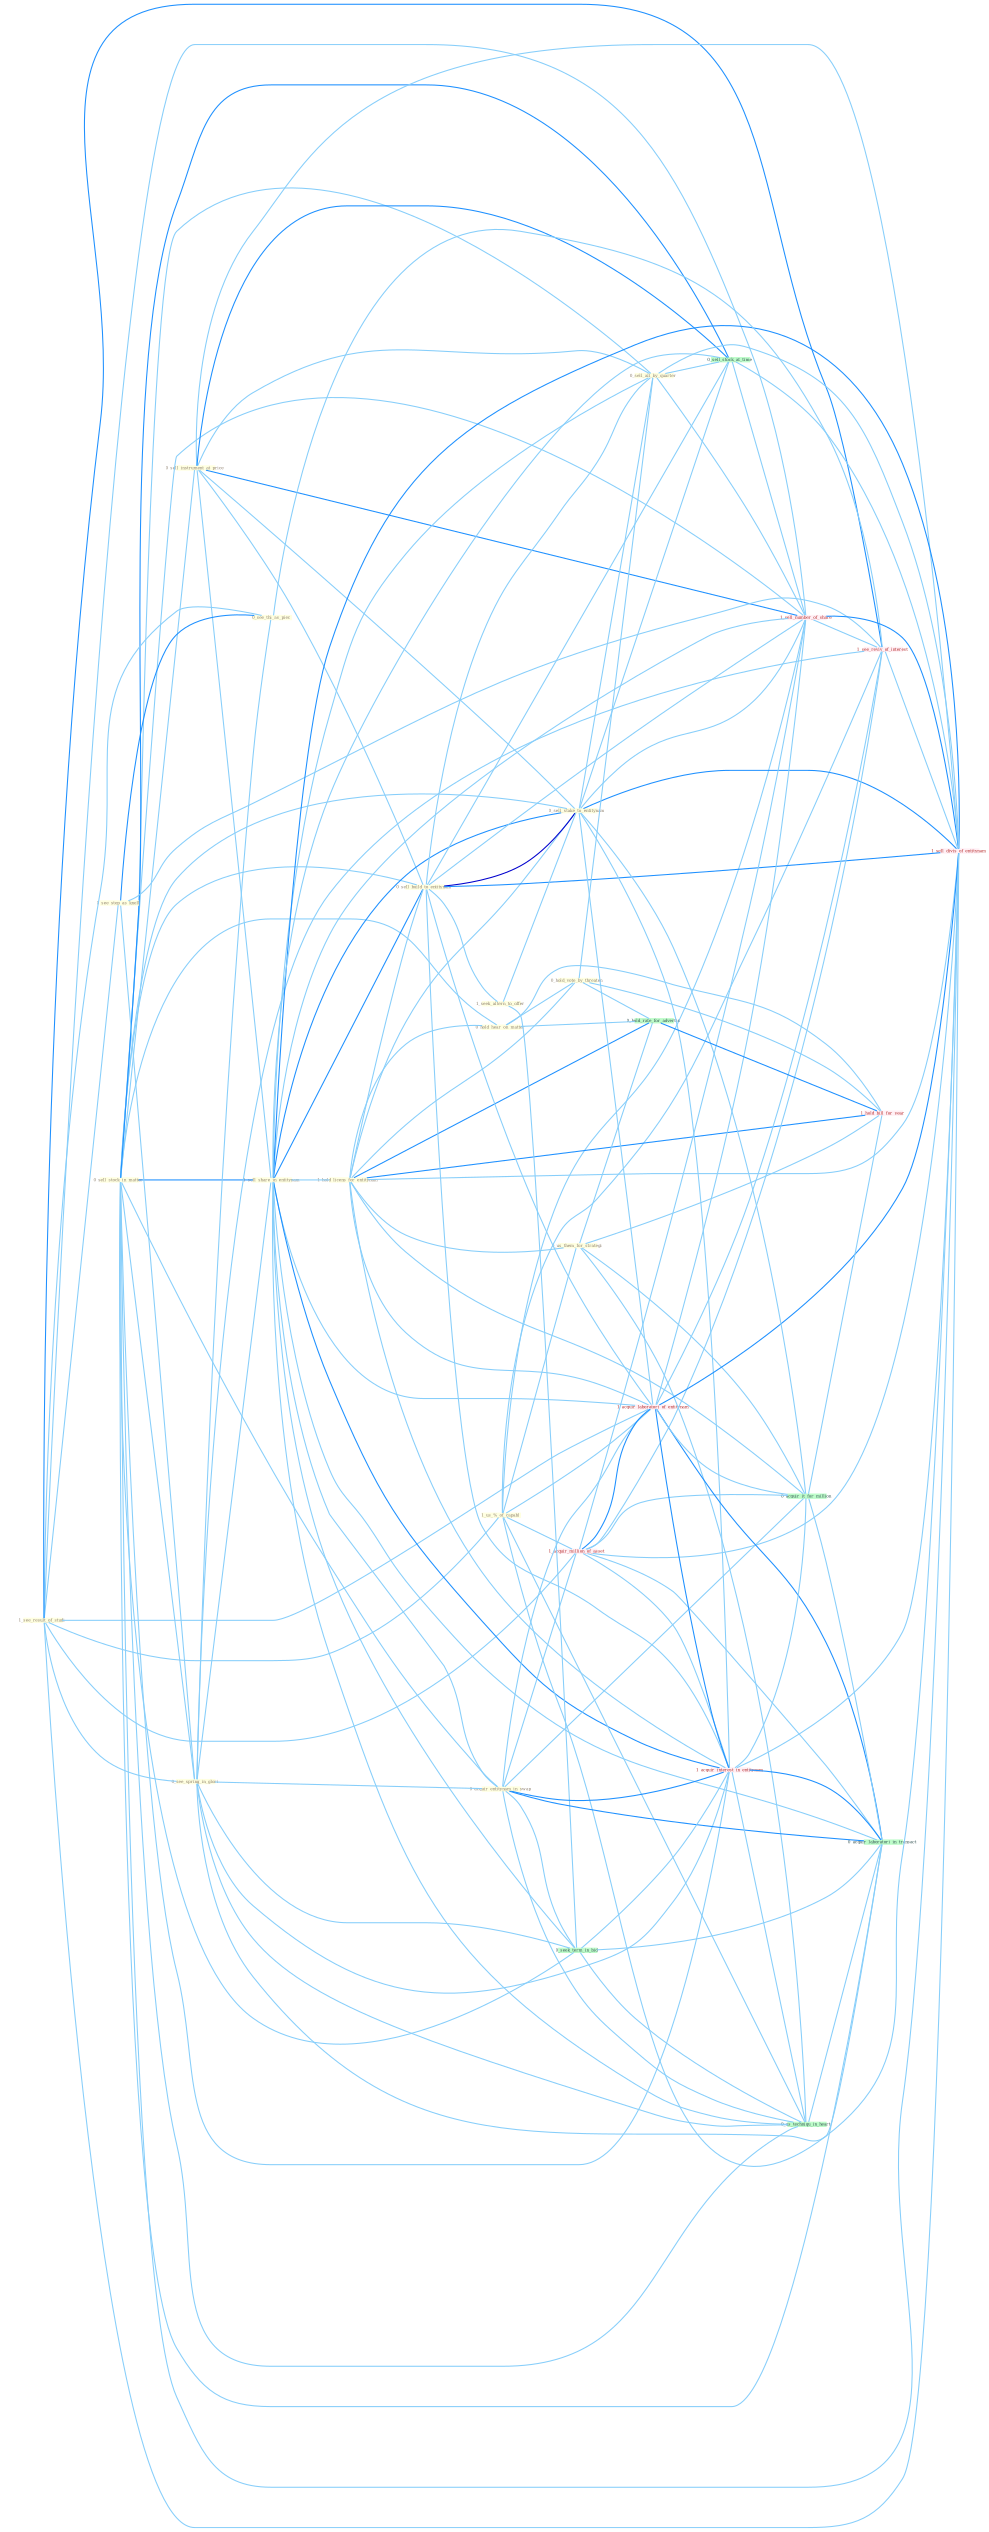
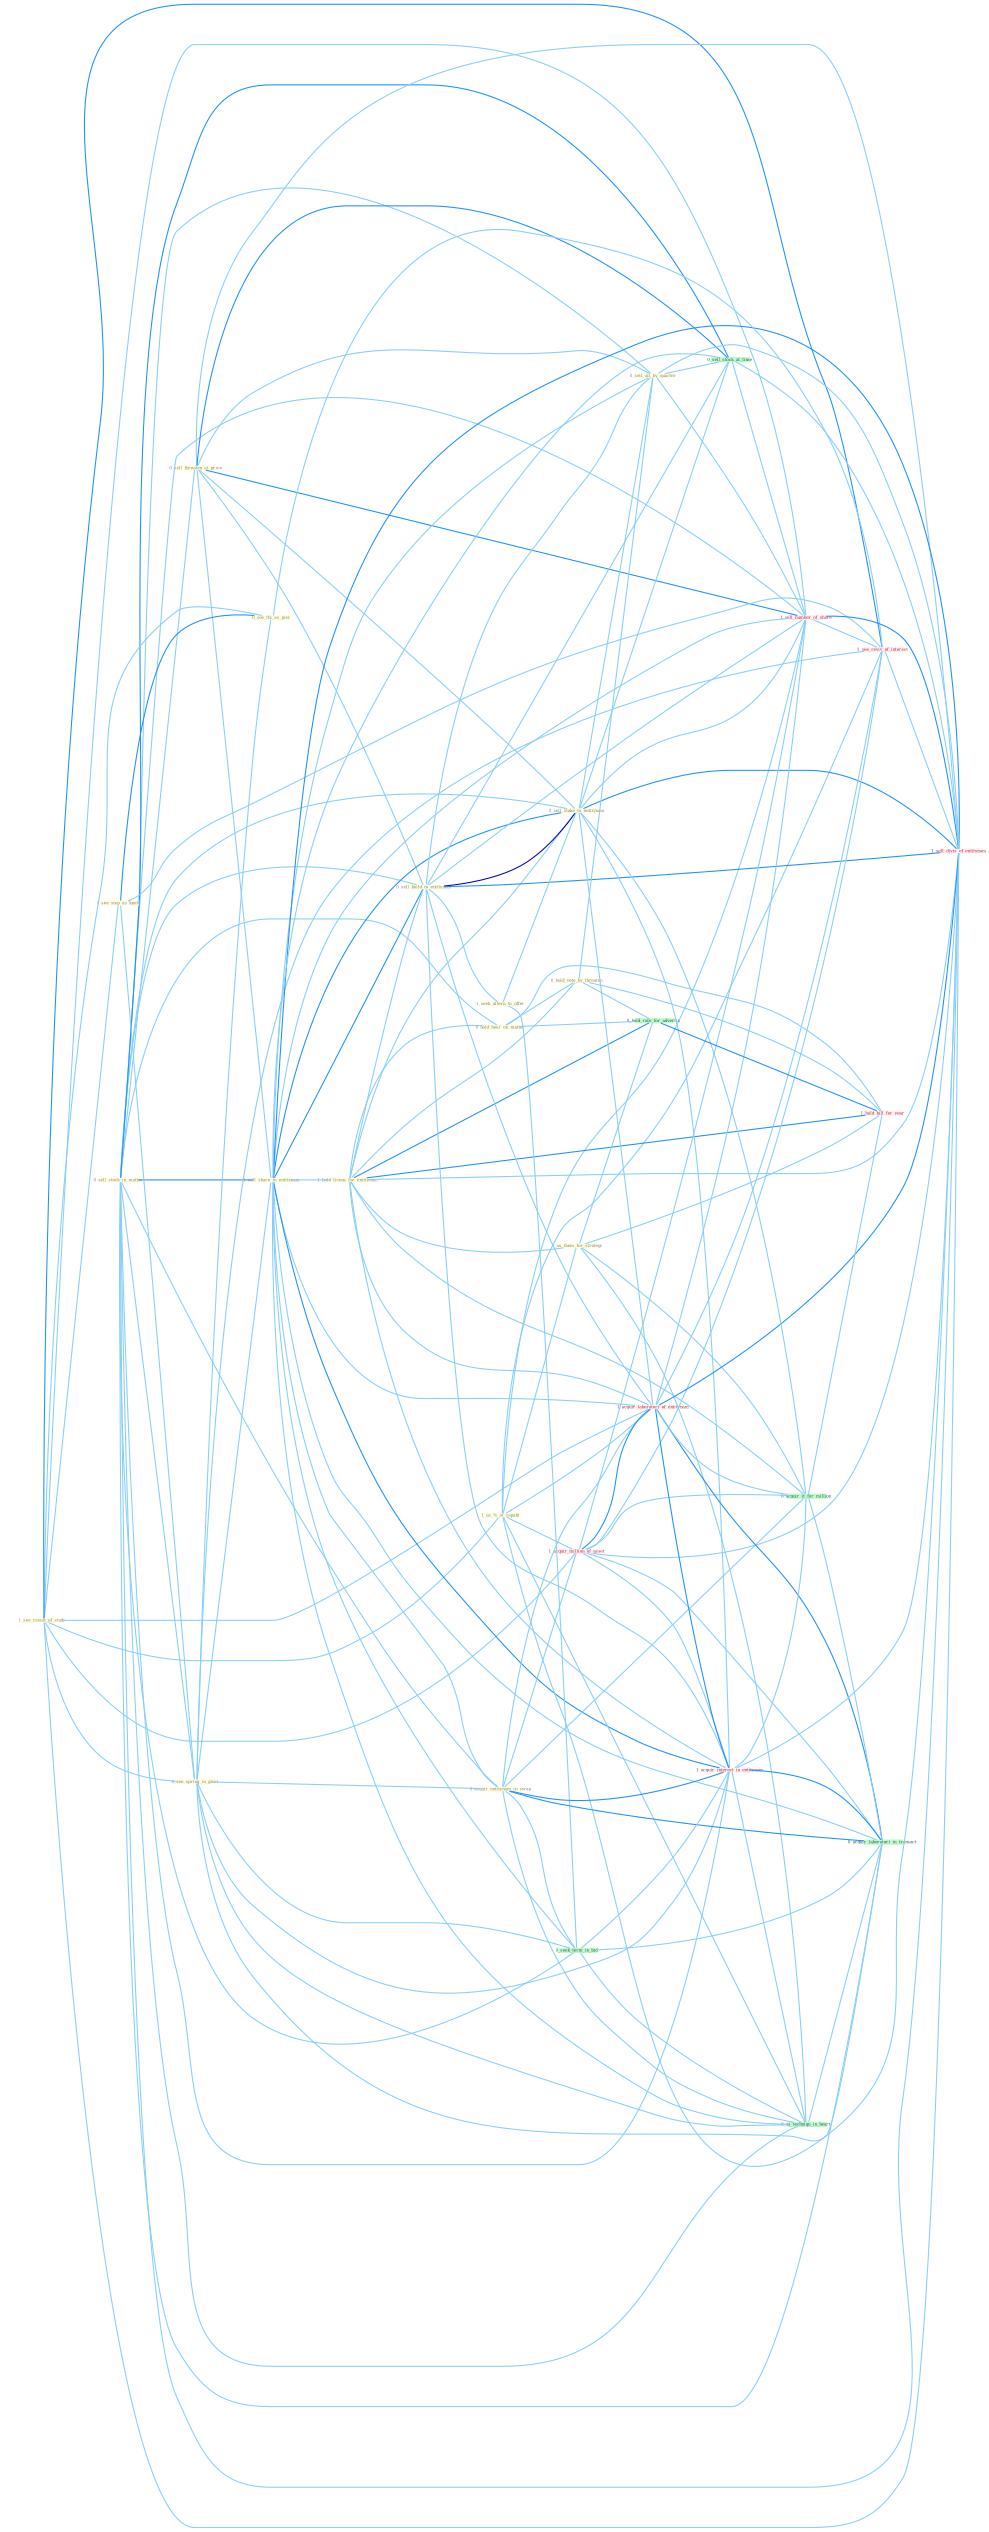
(196, 468) -> (196, 468)
